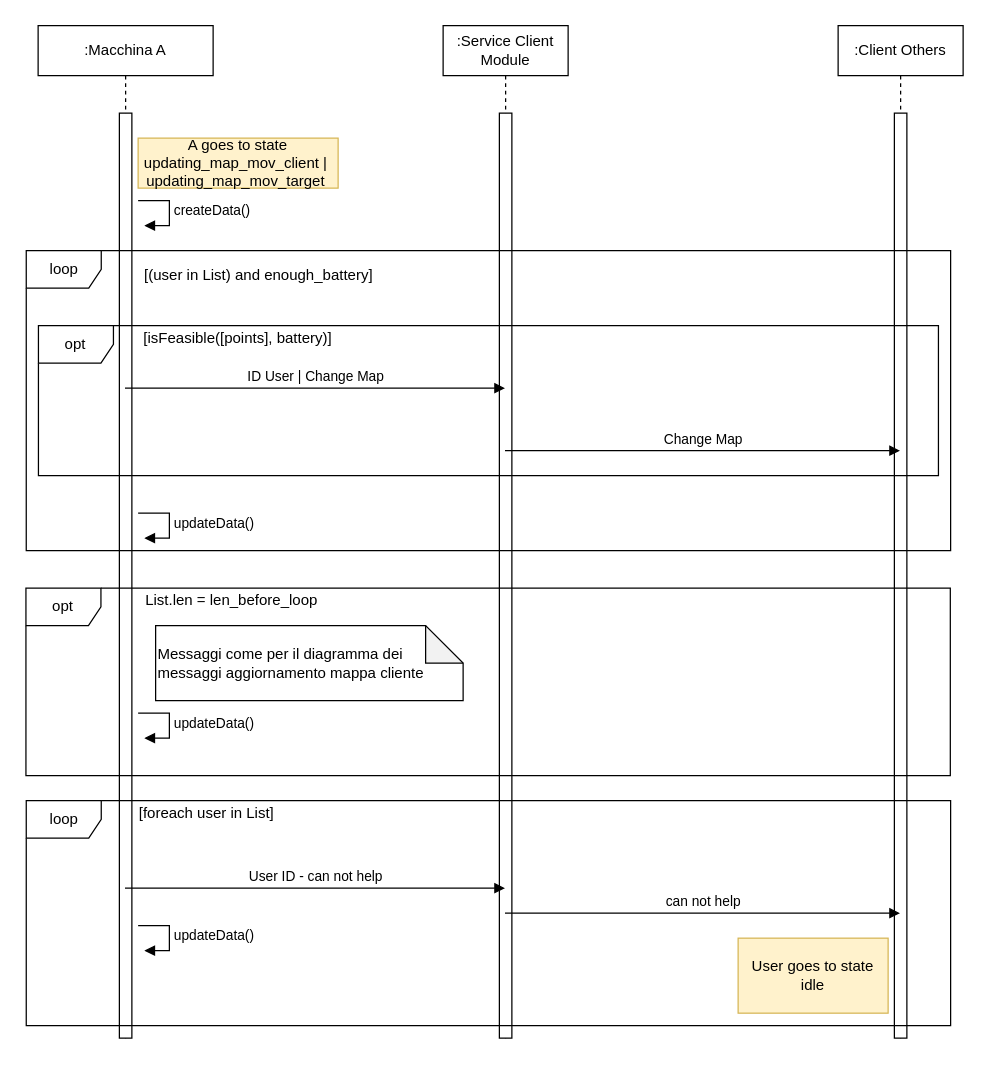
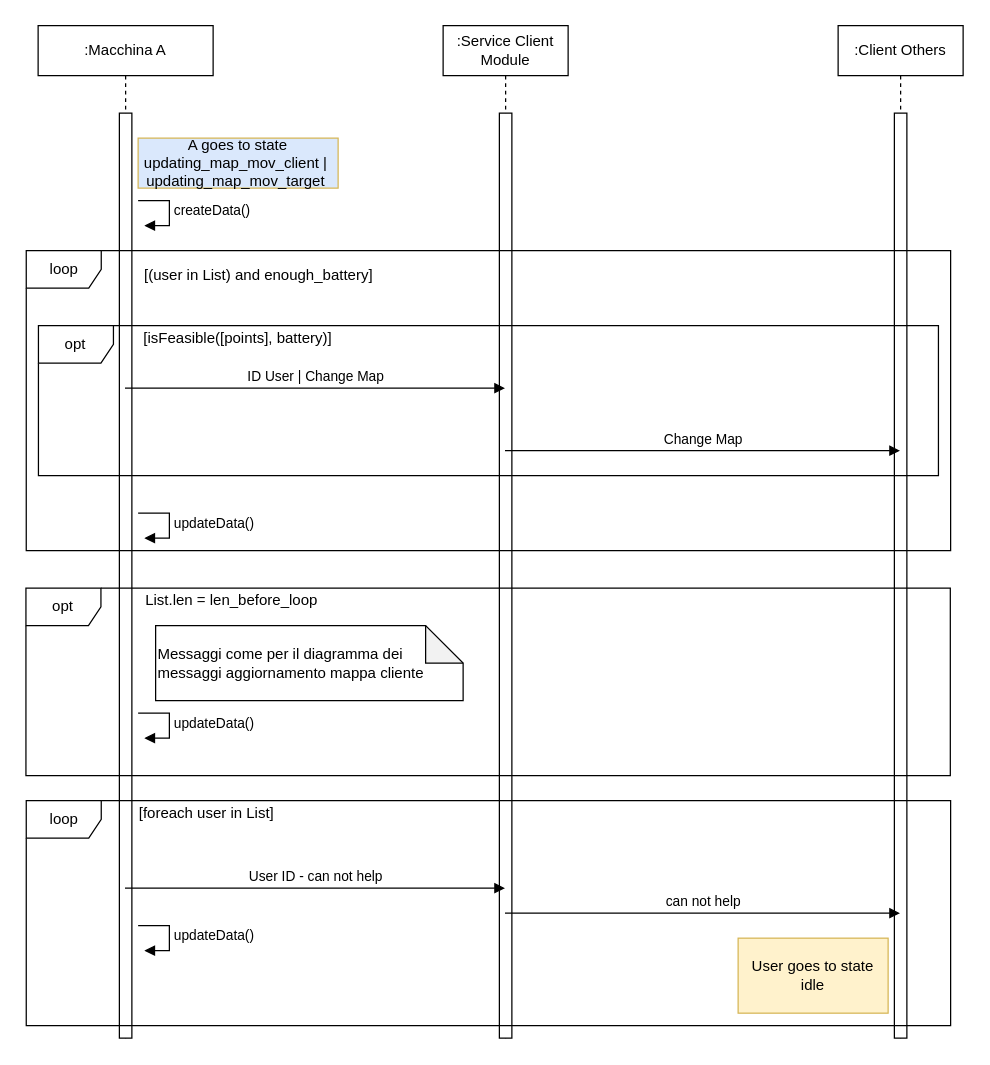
(238, 163) -> (238, 163)
